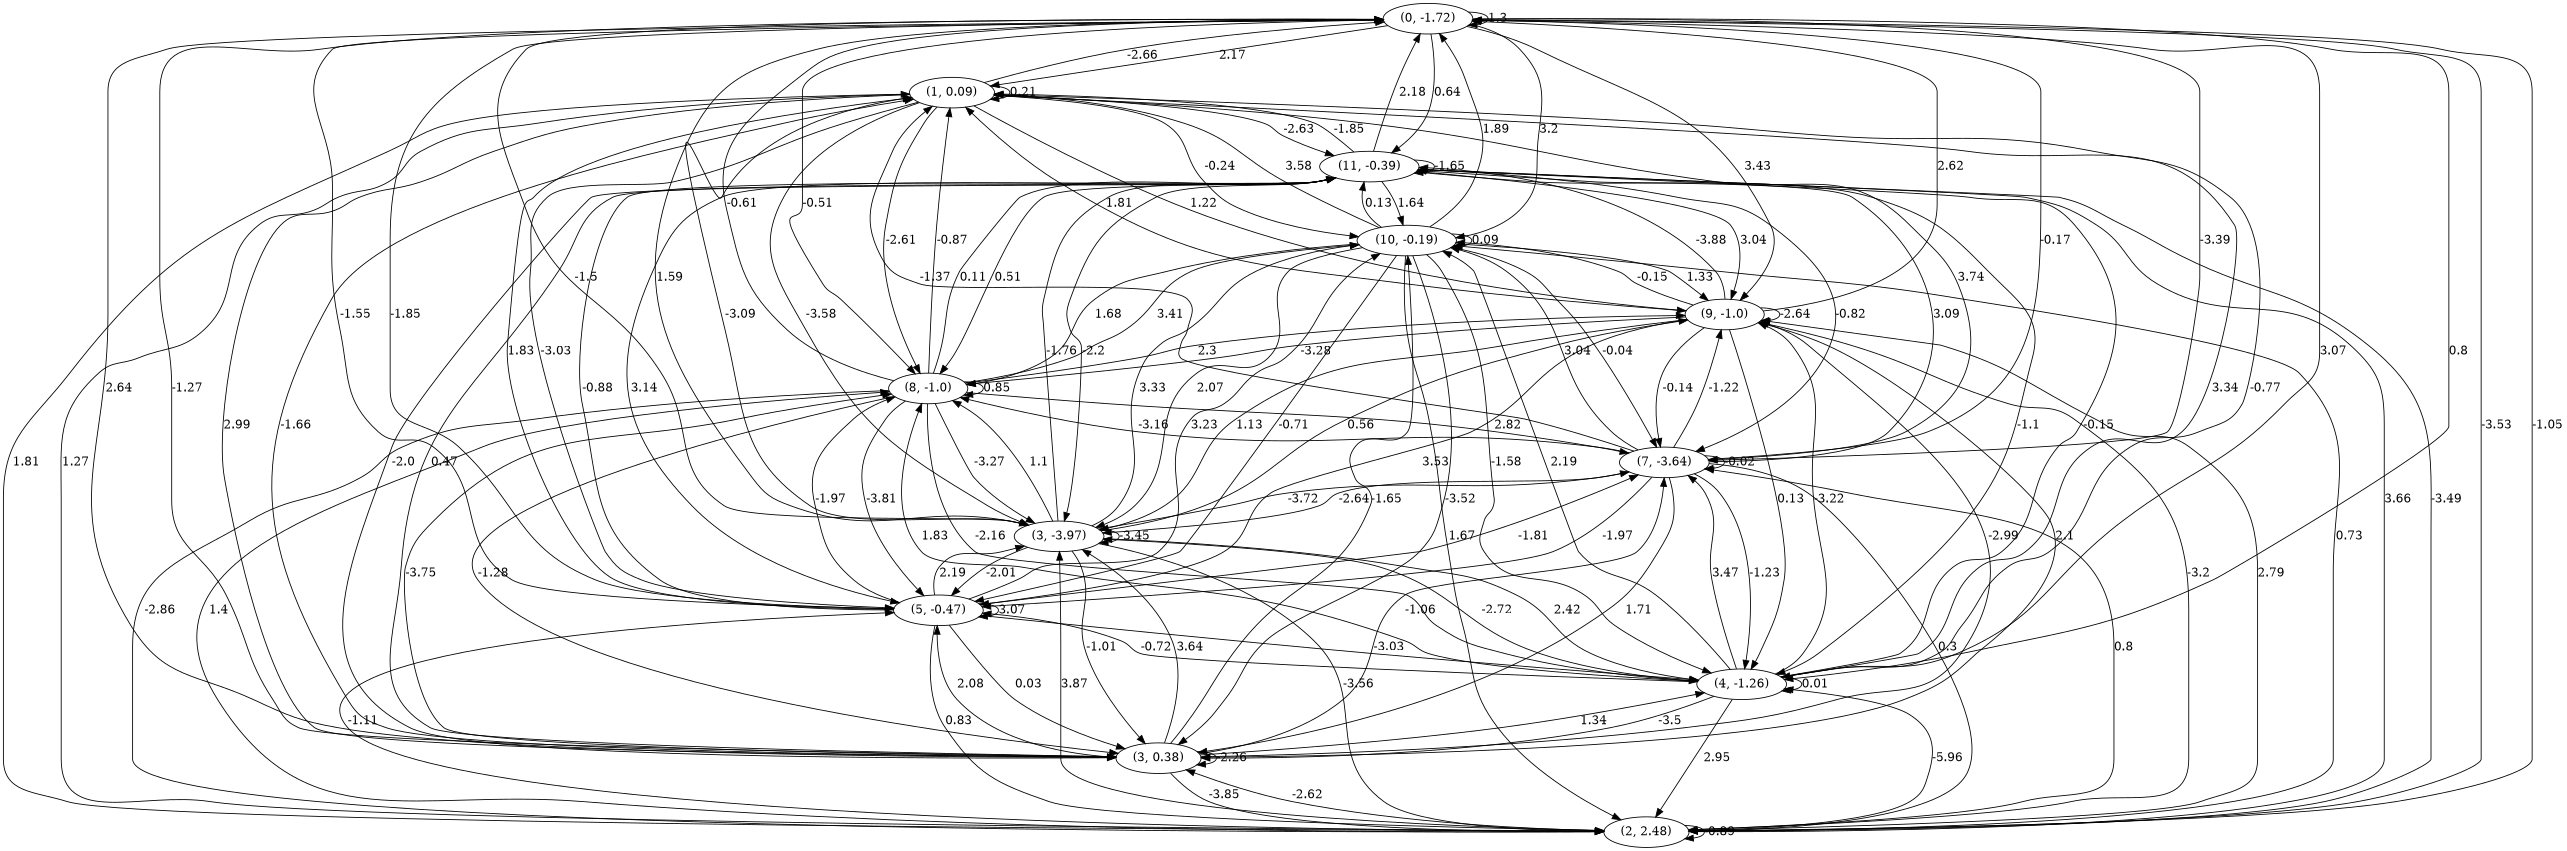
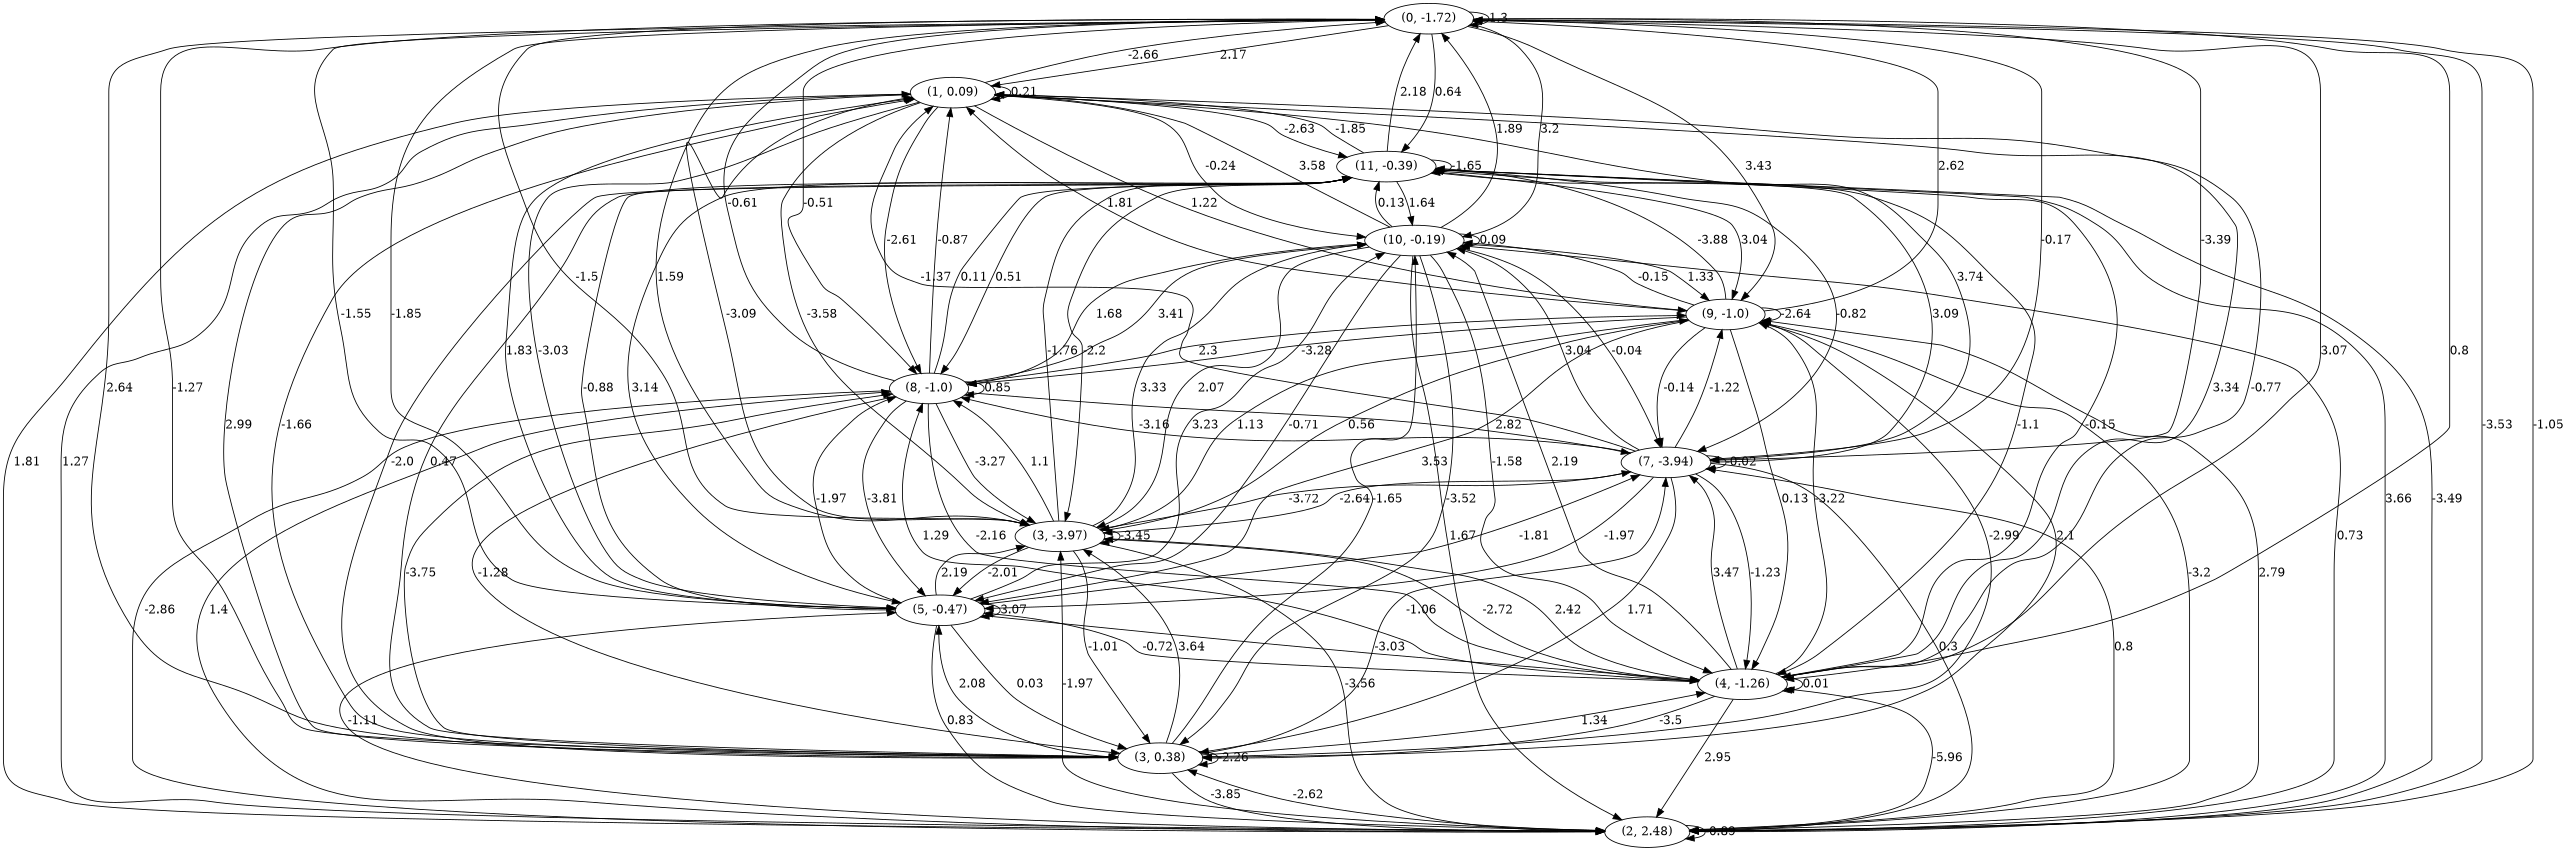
(1664, 462) -> (1666, 462)
(935, 536) -> (936, 536)
(1074, 684) -> (1078, 684)
